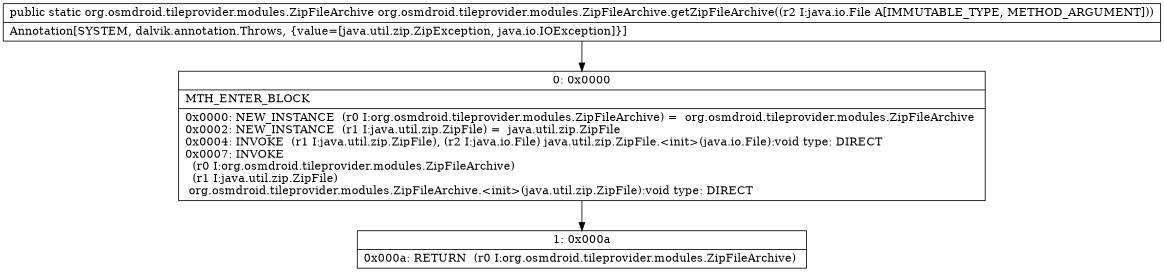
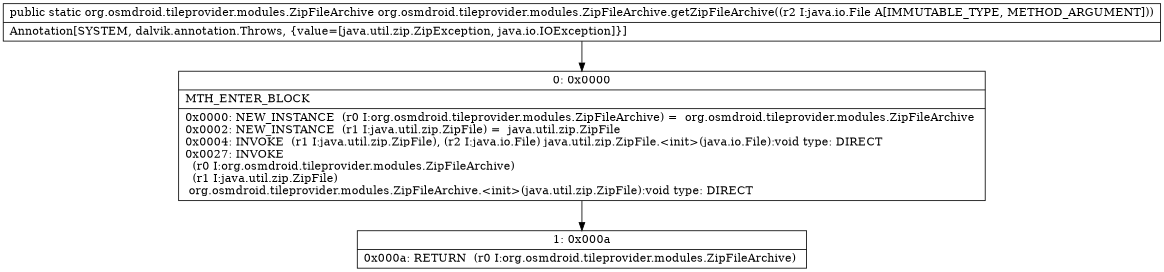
(238, 154) -> (238, 154)
